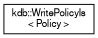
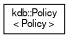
(49, 19) -> (34, 19)
